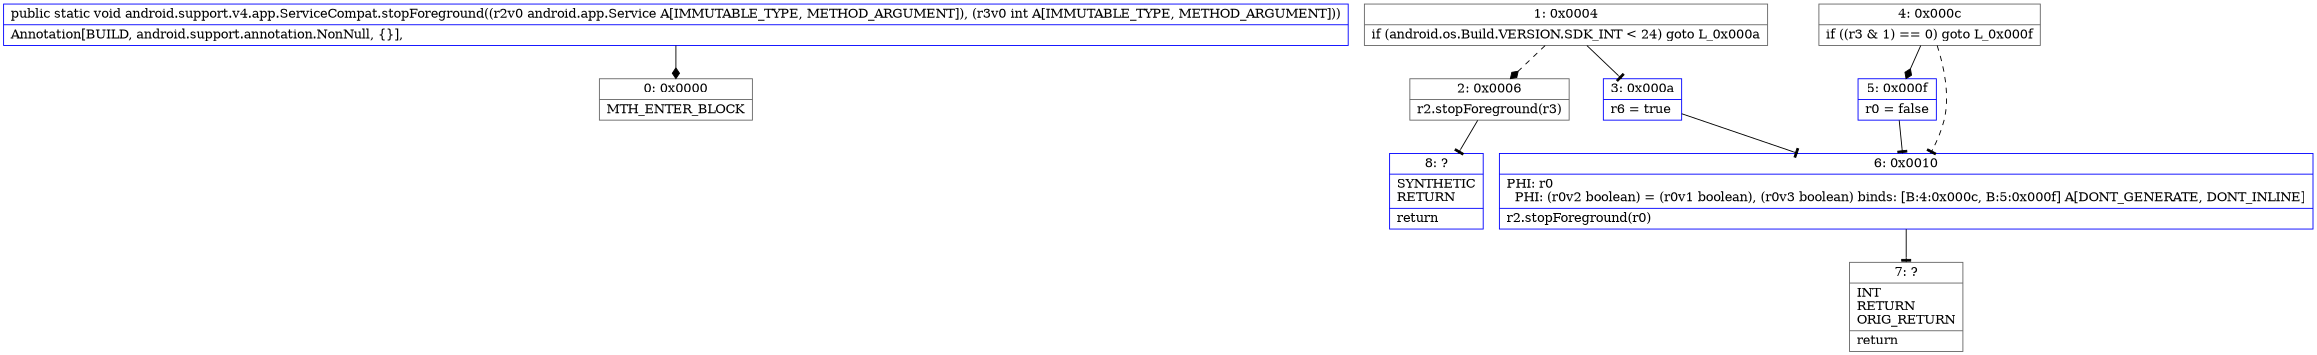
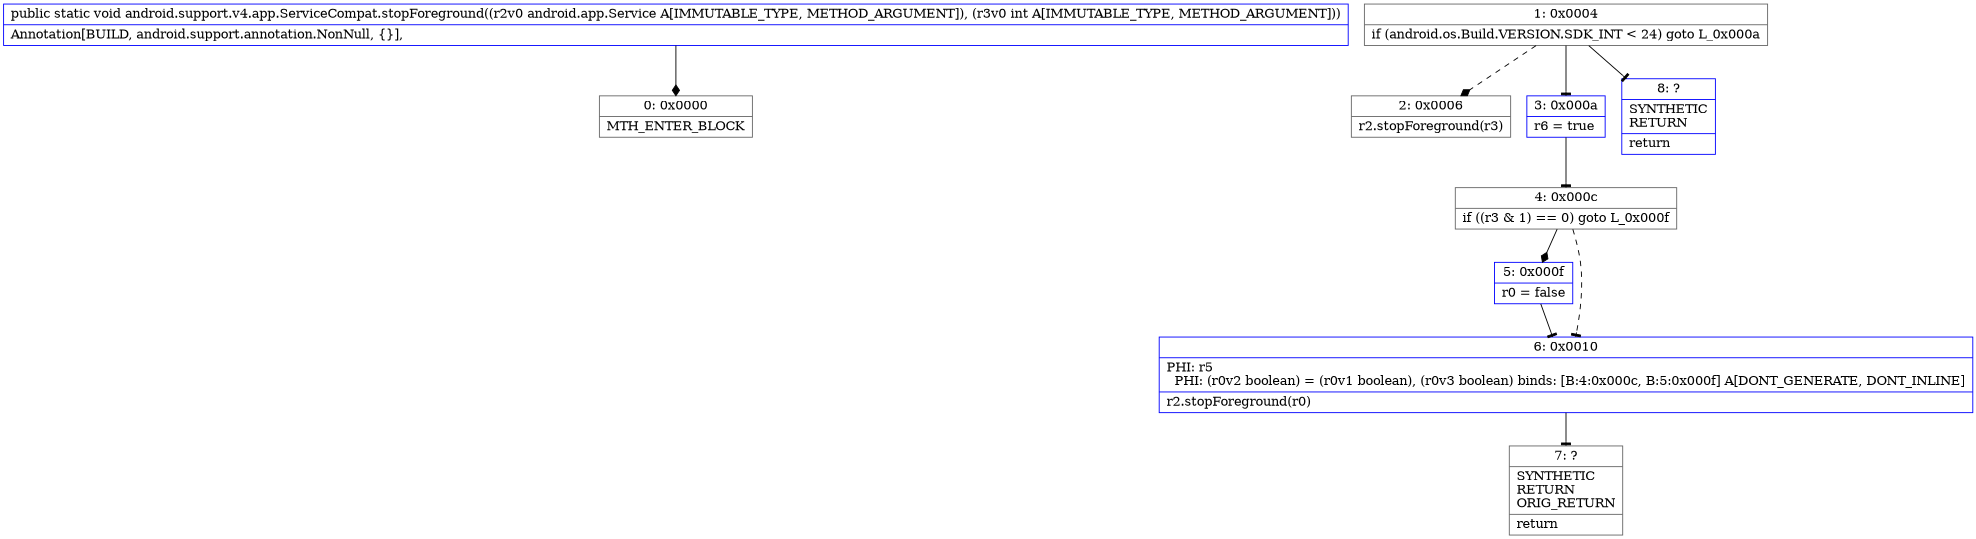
(1738, 133) -> (1566, 160)
(1469, 135) -> (1606, 61)
(1532, 184) -> (1192, 368)
(1869, 293) -> (1556, 477)
